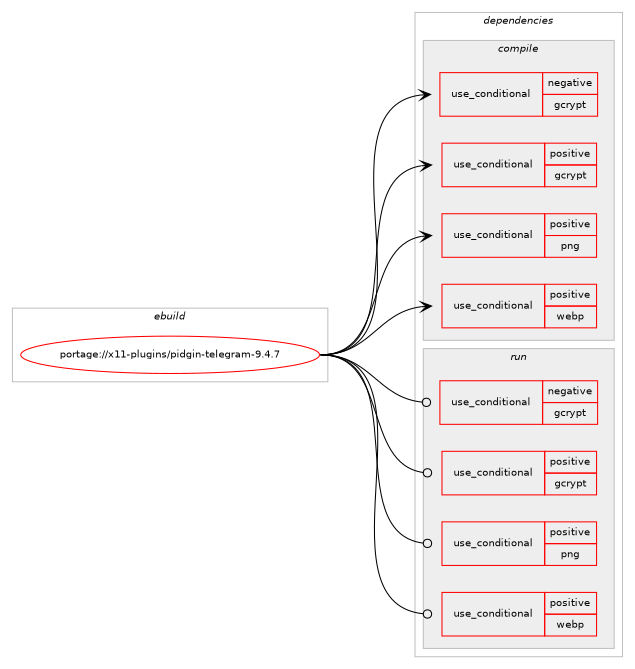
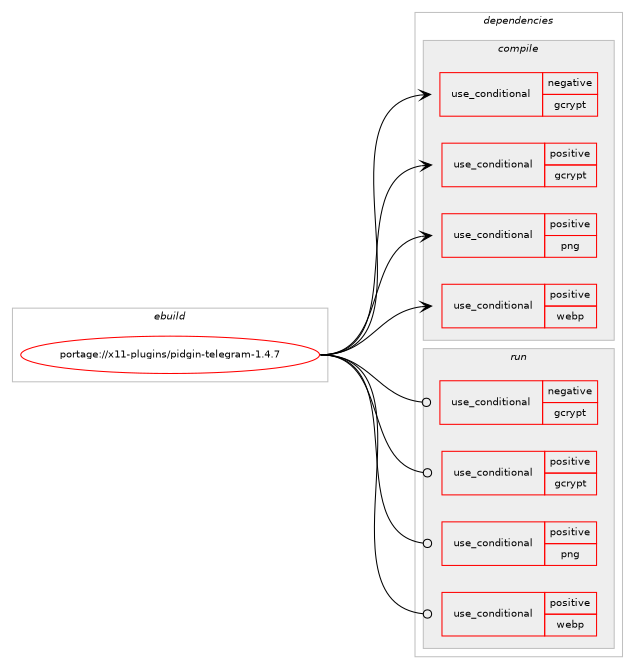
(170, 355) -> (170, 355)
